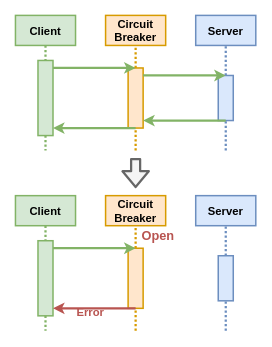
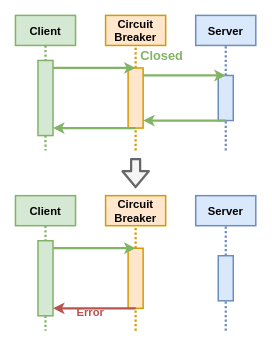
none -> (162, 57)
(158, 237) -> none
